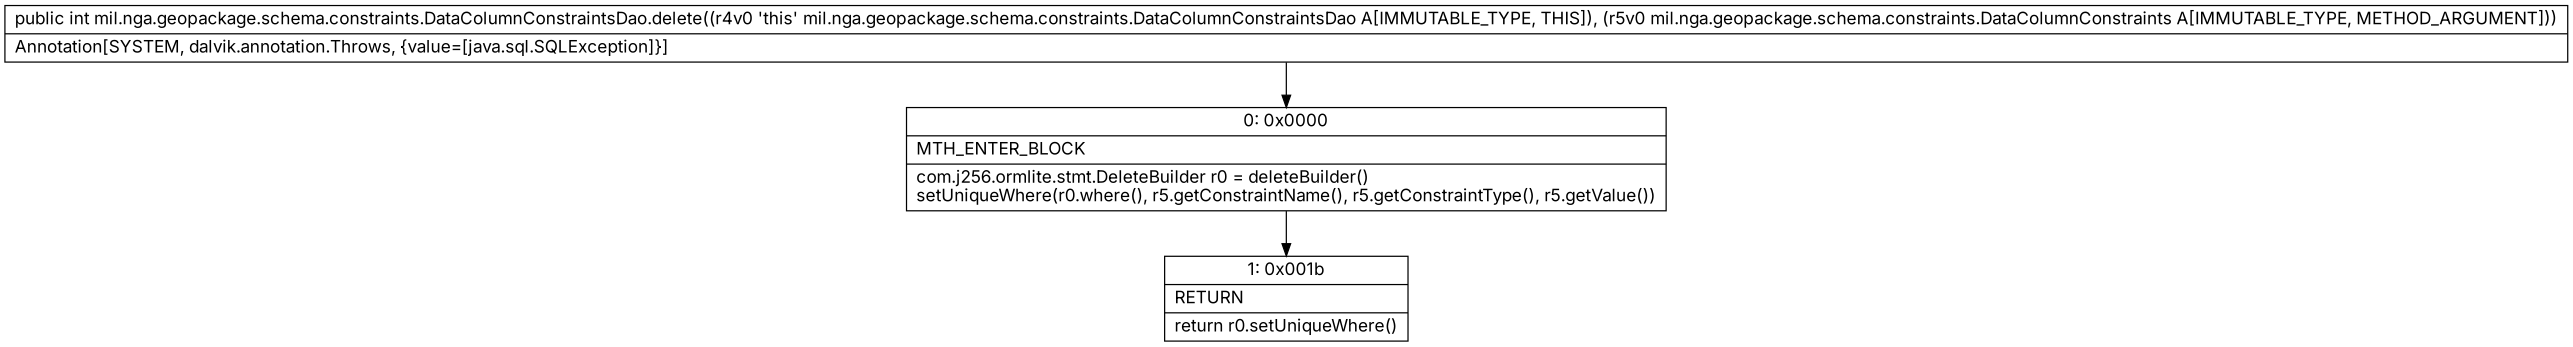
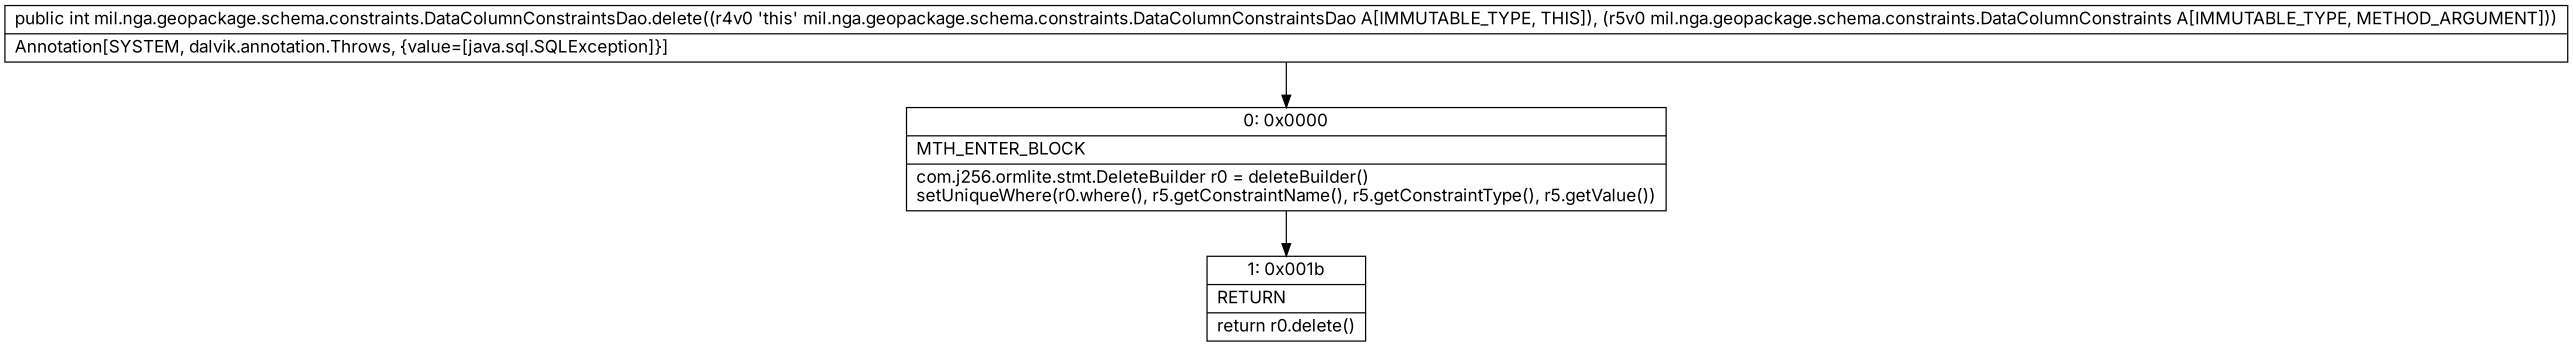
(1286, 326) -> (1286, 326)
